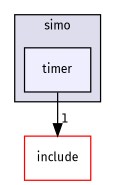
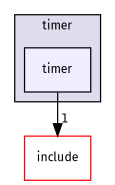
(58, 26) -> (58, 26)
